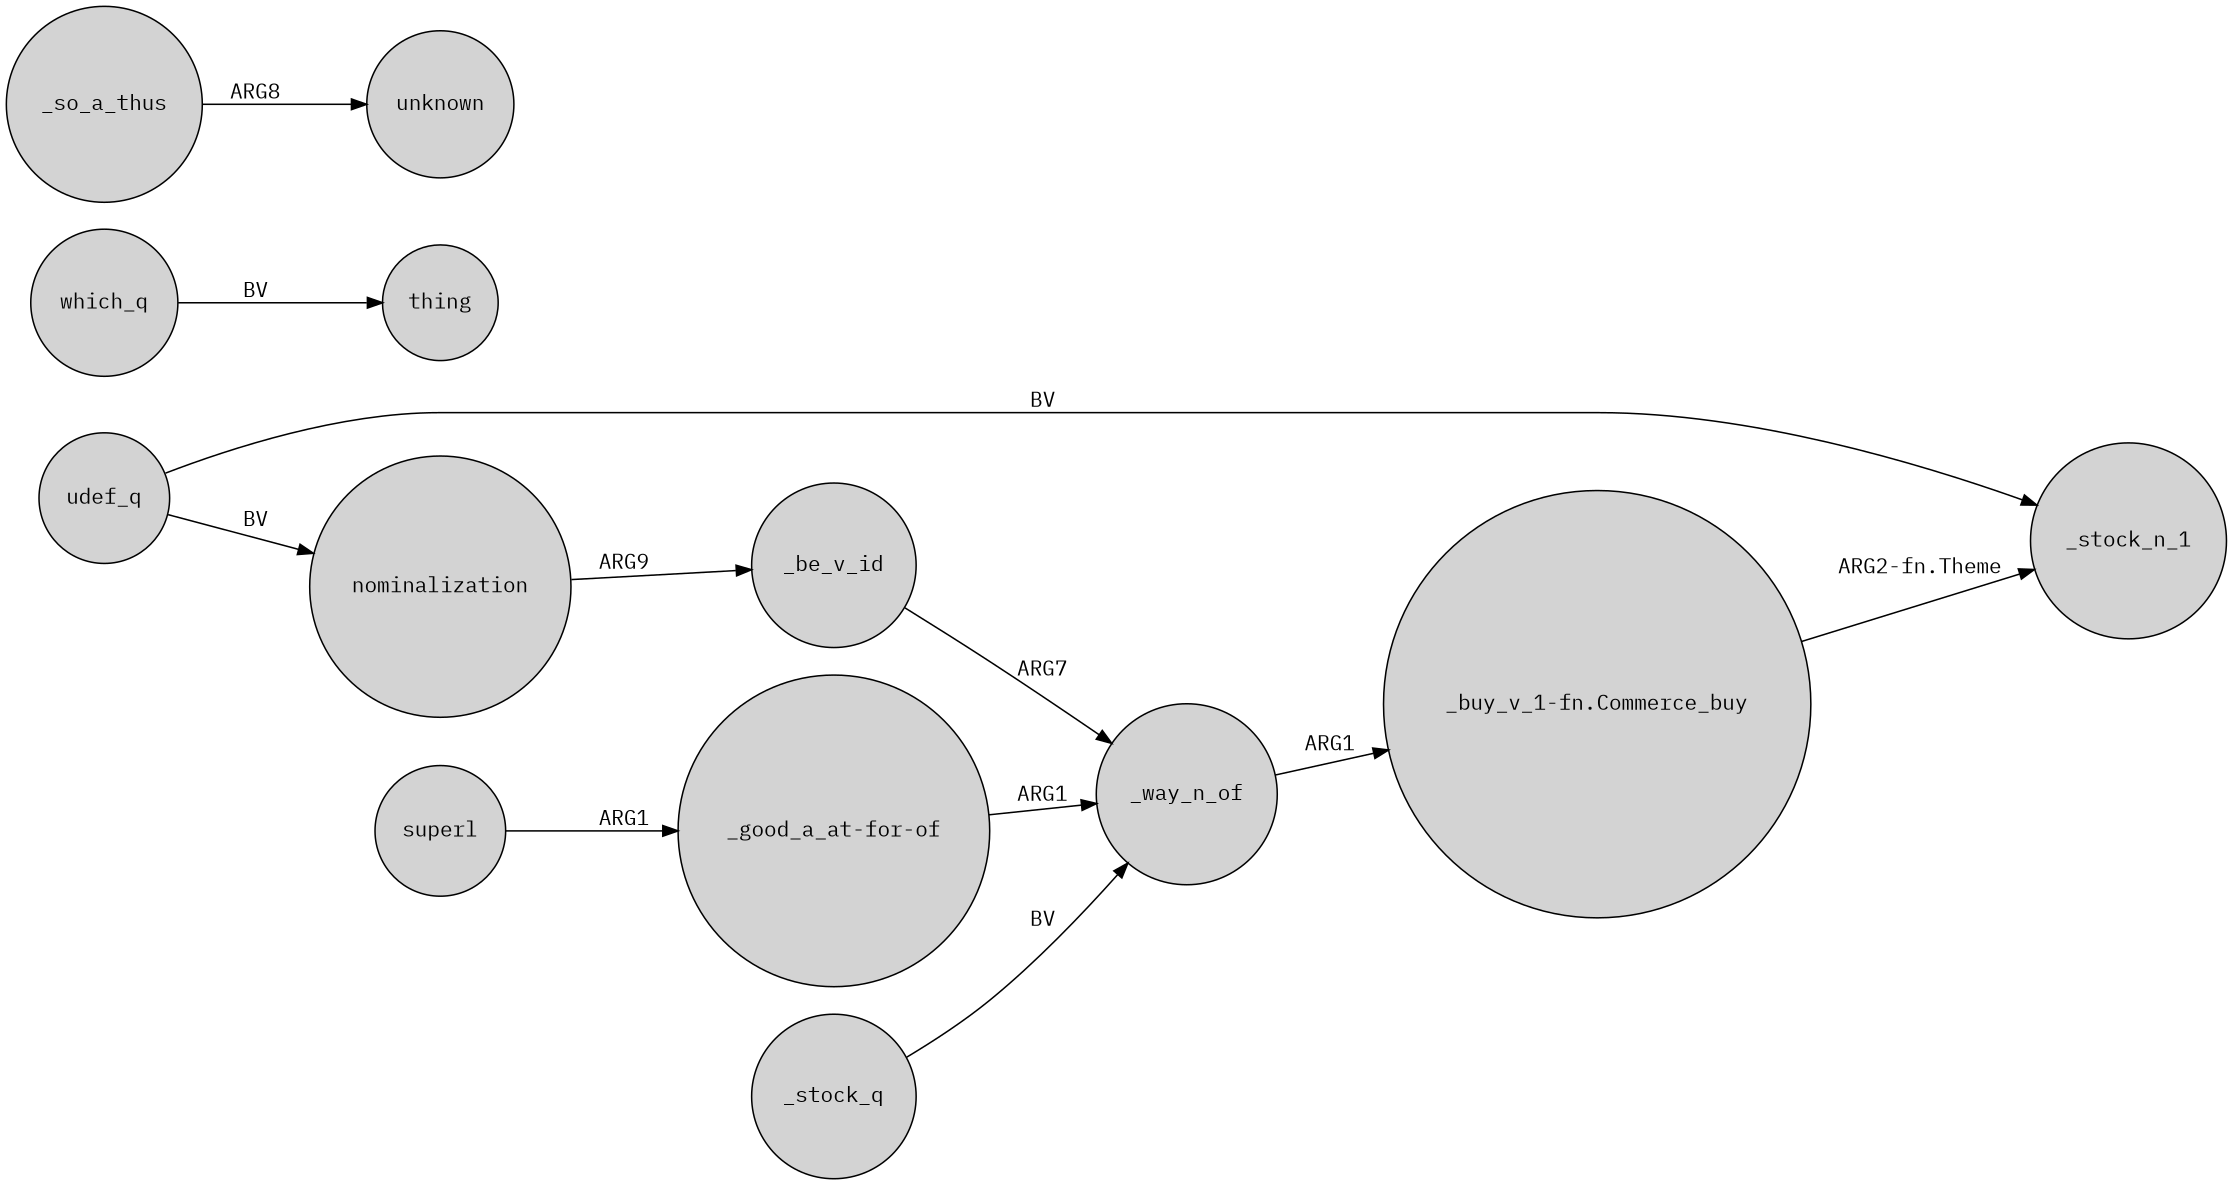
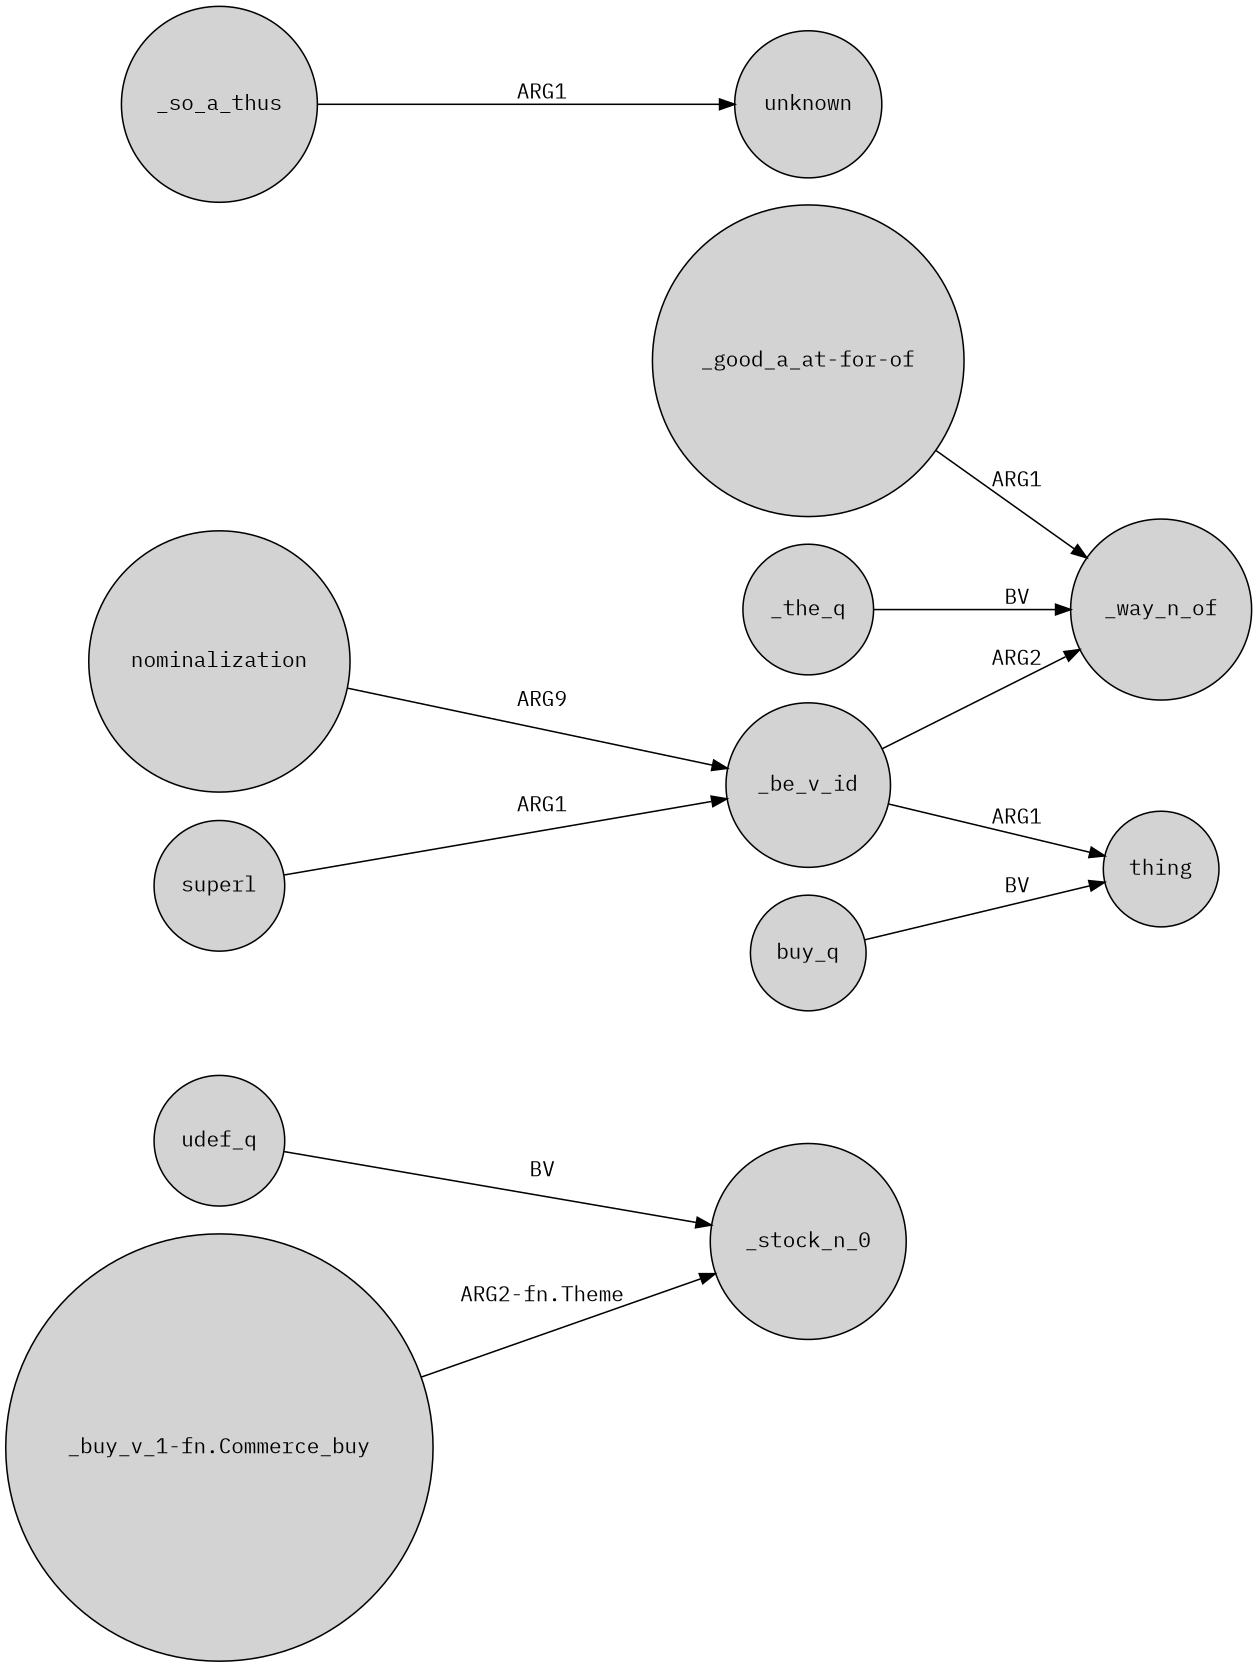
(256, 93) -> (543, 93)
(104, 303) -> (808, 953)
(233, 532) -> none
(2129, 541) -> (808, 1242)
(1043, 670) -> (1017, 659)
(1324, 764) -> none
none -> (989, 828)
(584, 831) -> (498, 838)
(834, 1096) -> (808, 610)
